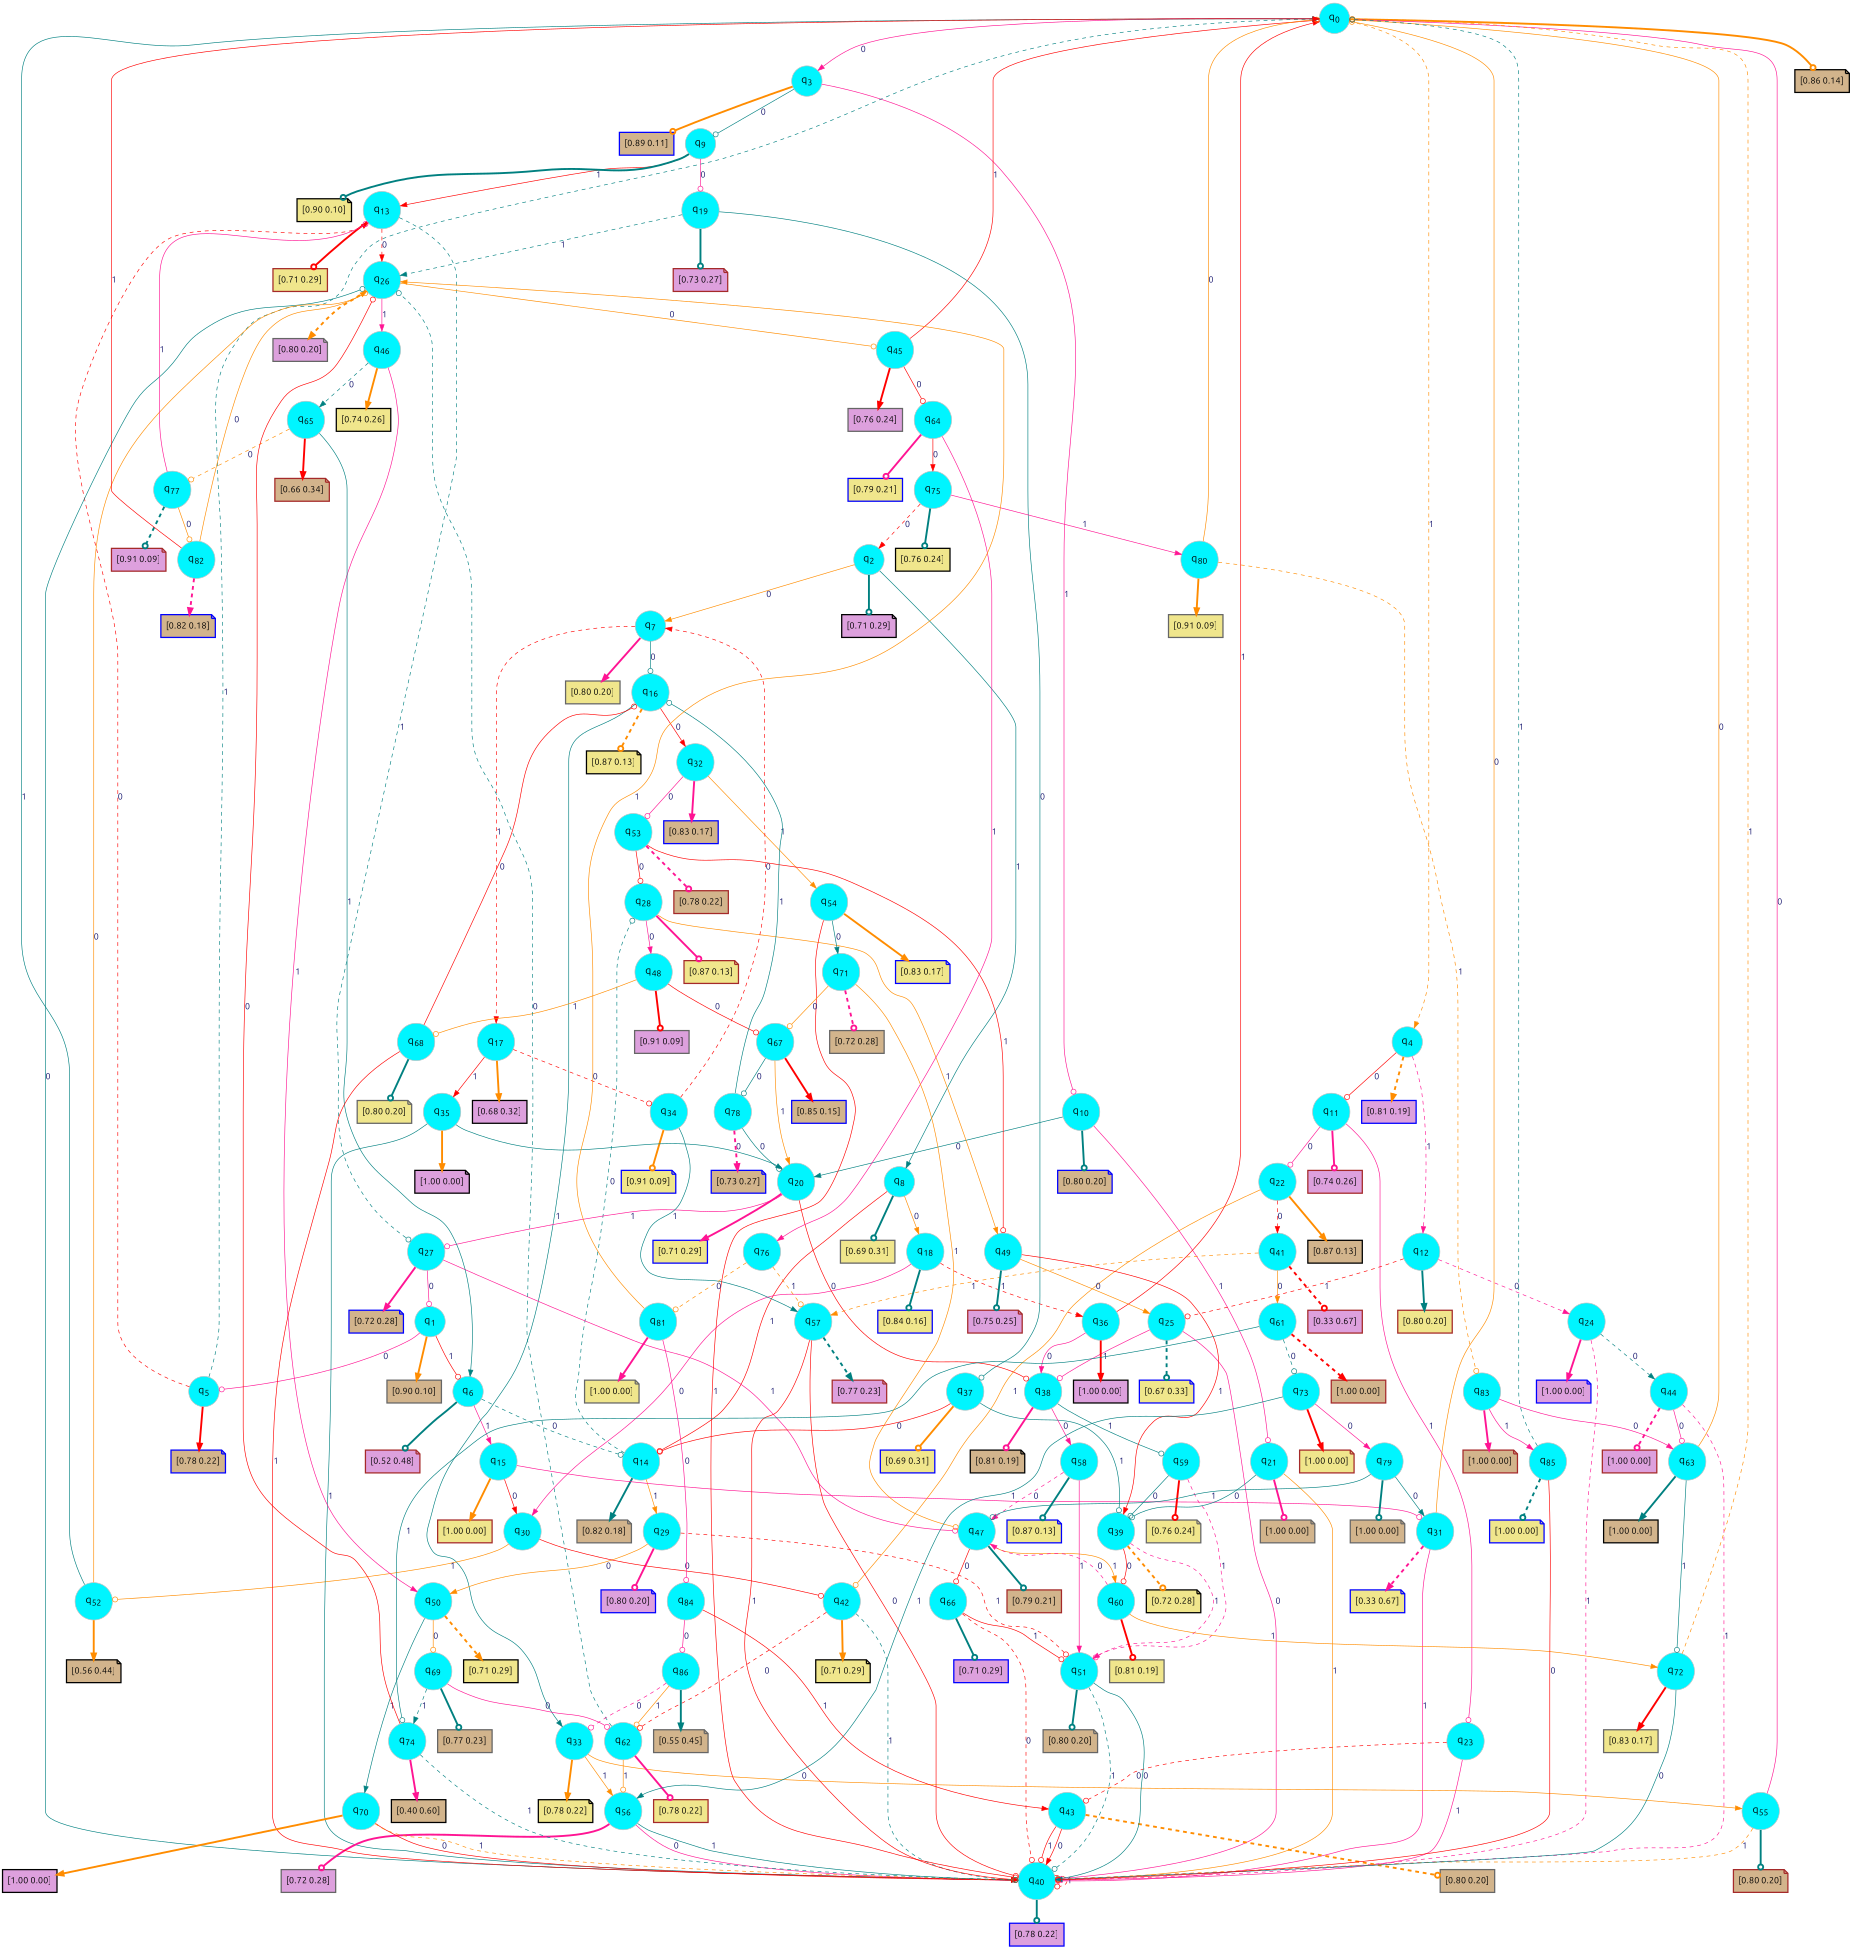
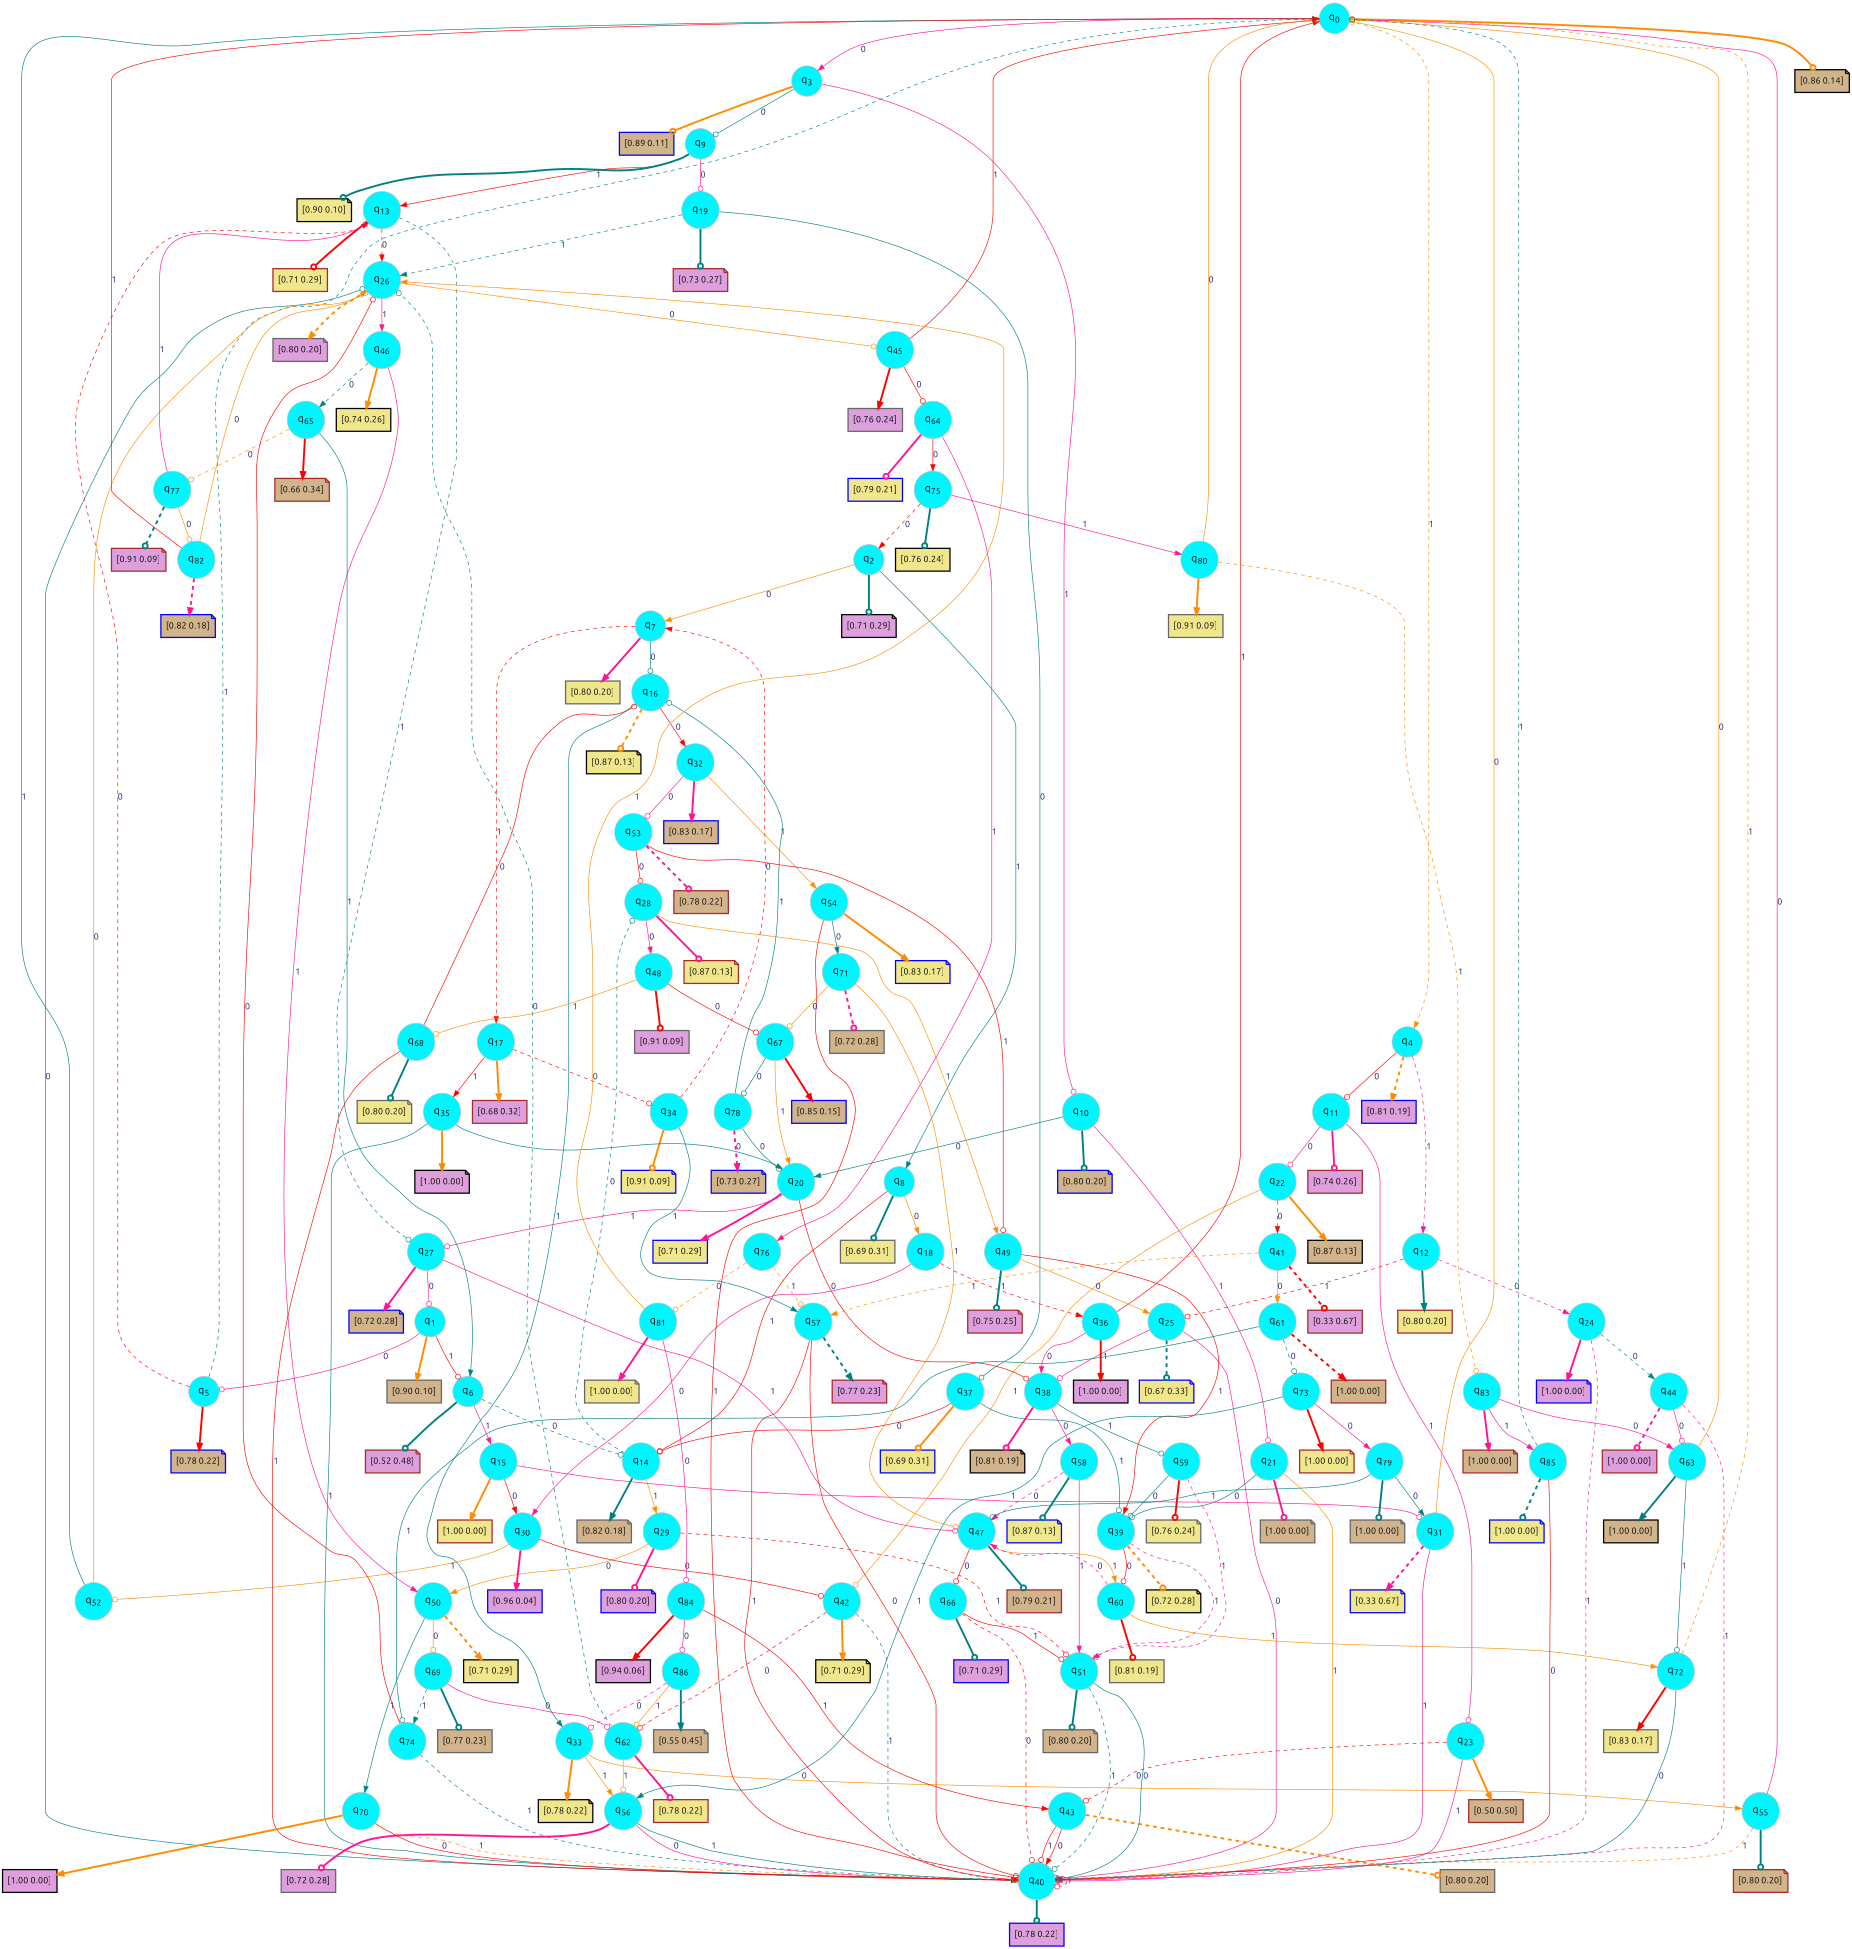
(500, 1112) -> (500, 1112)
(905, 1322) -> none
none -> (515, 1601)
(94, 1671) -> none
none -> (623, 1671)
(419, 1811) -> none
none -> (1496, 1811)
